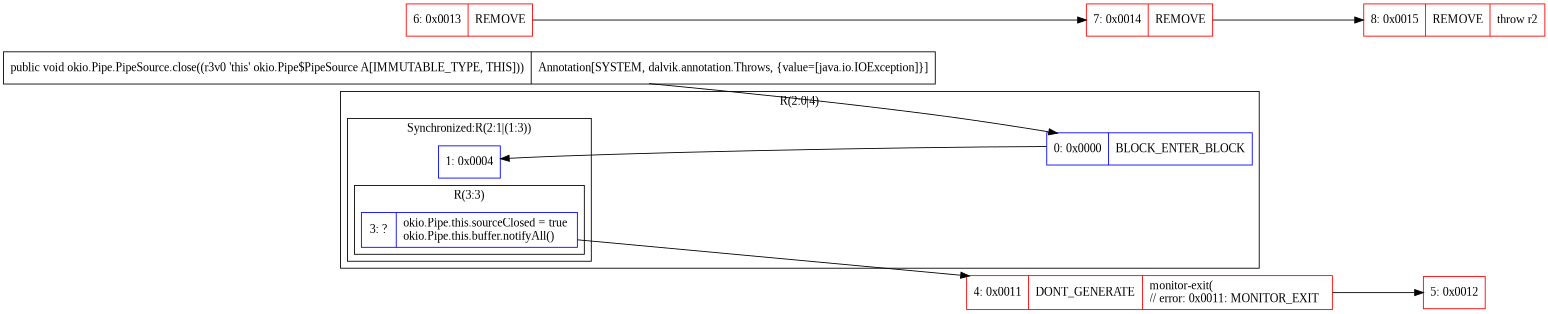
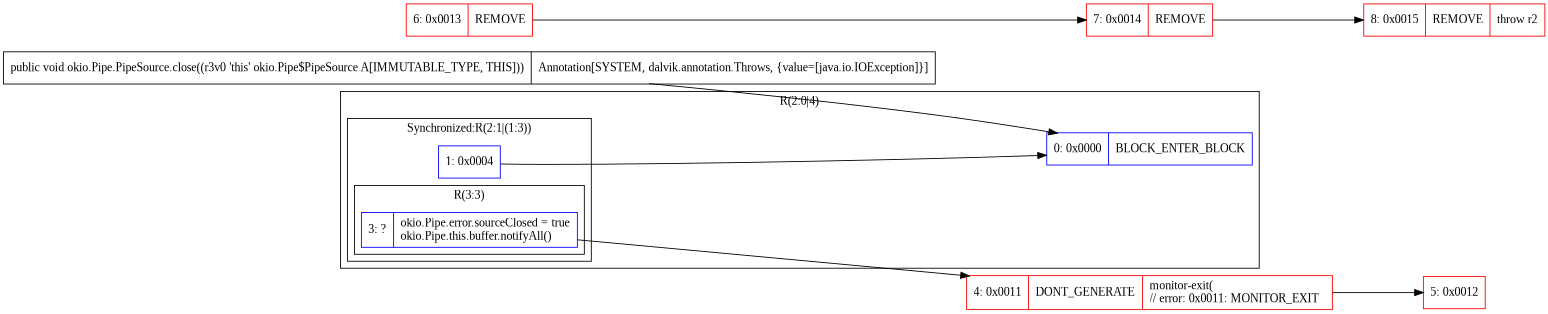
(778, 150) -> (769, 162)
(485, 223) -> (485, 223)
